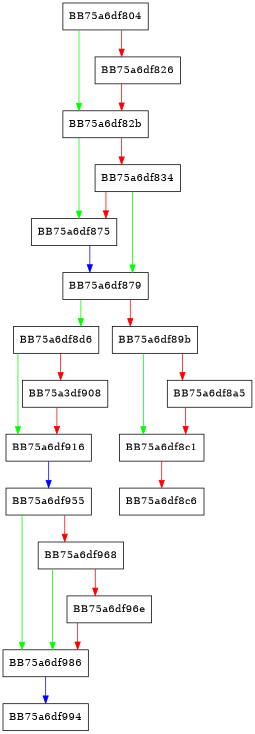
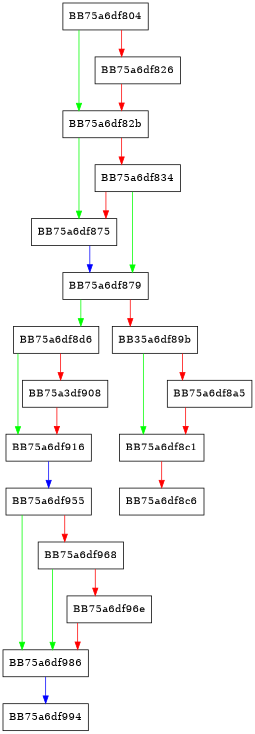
(155, 340) -> (155, 340)
